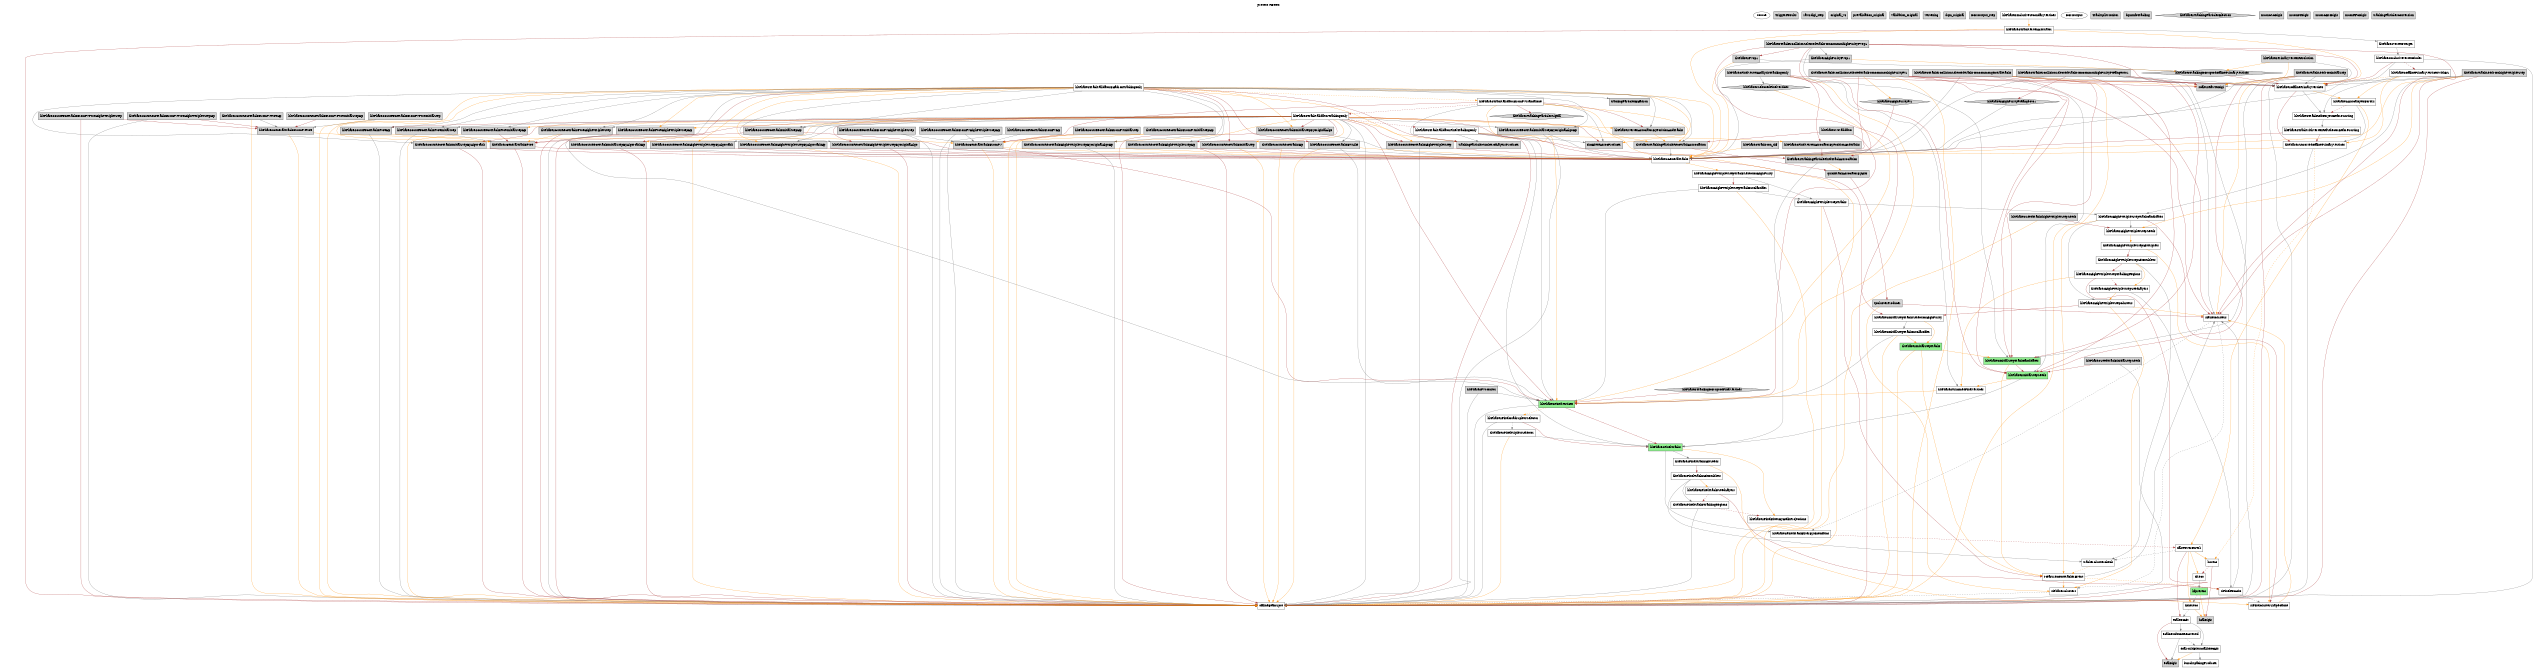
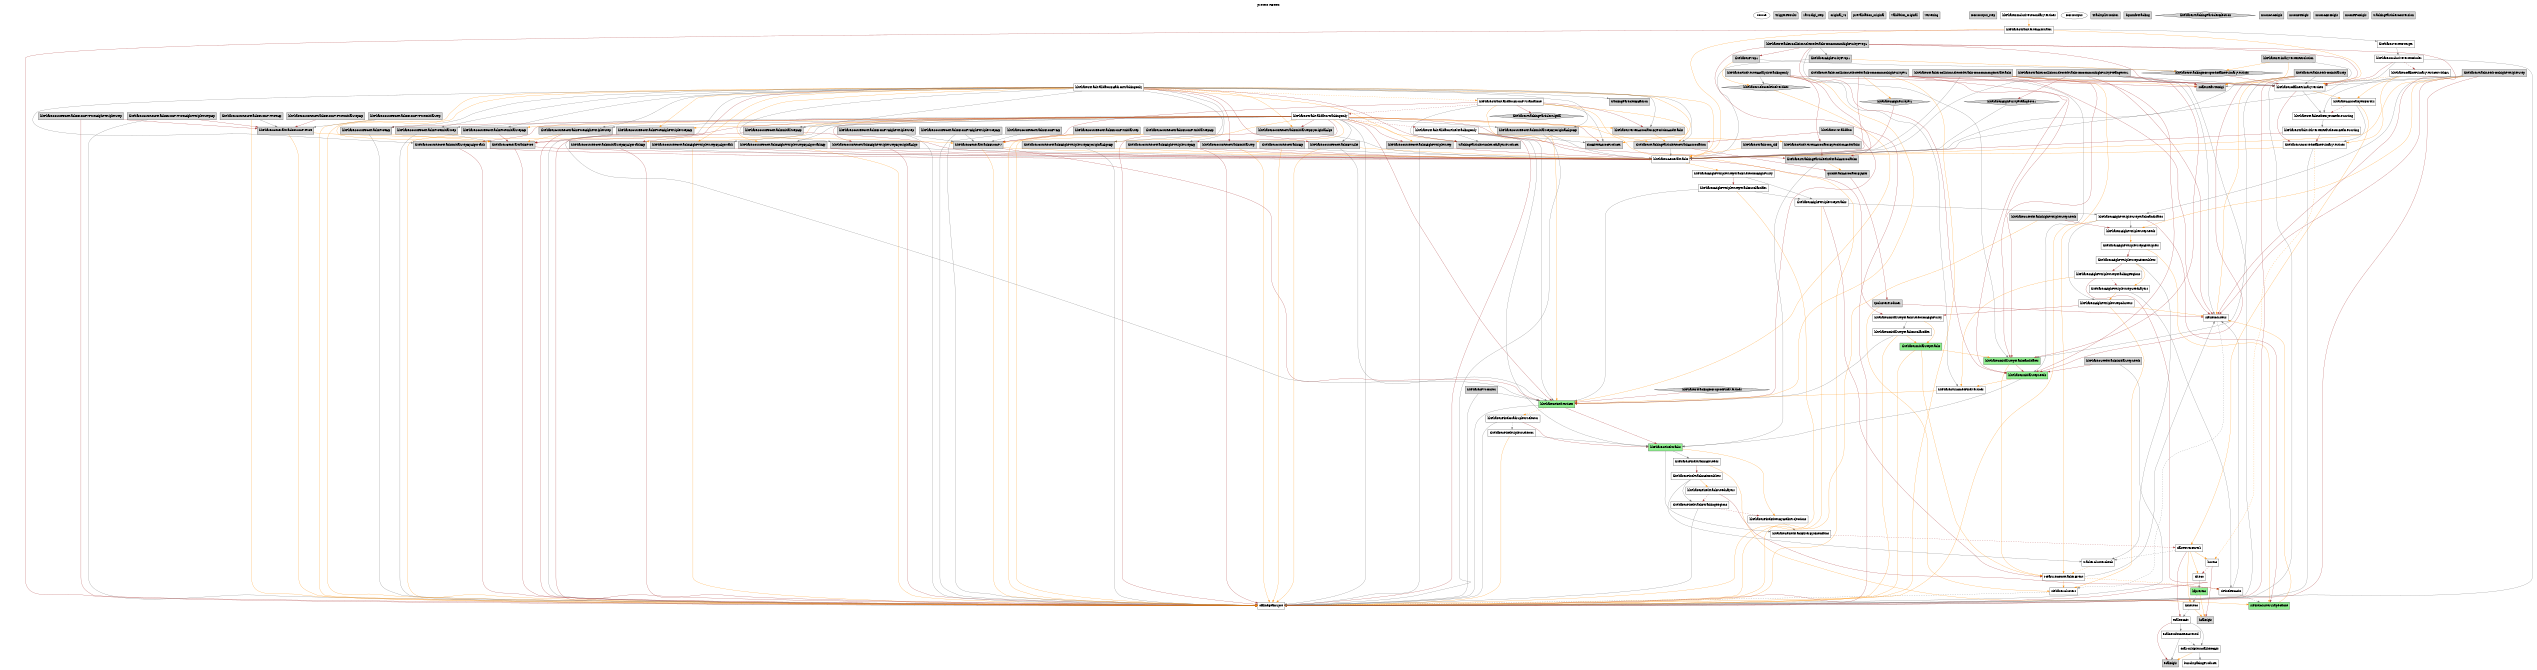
(1955, 15) -> none
(1728, 114) -> (1726, 78)
(2018, 436) -> (1788, 526)
(2269, 606) -> (2269, 606)
